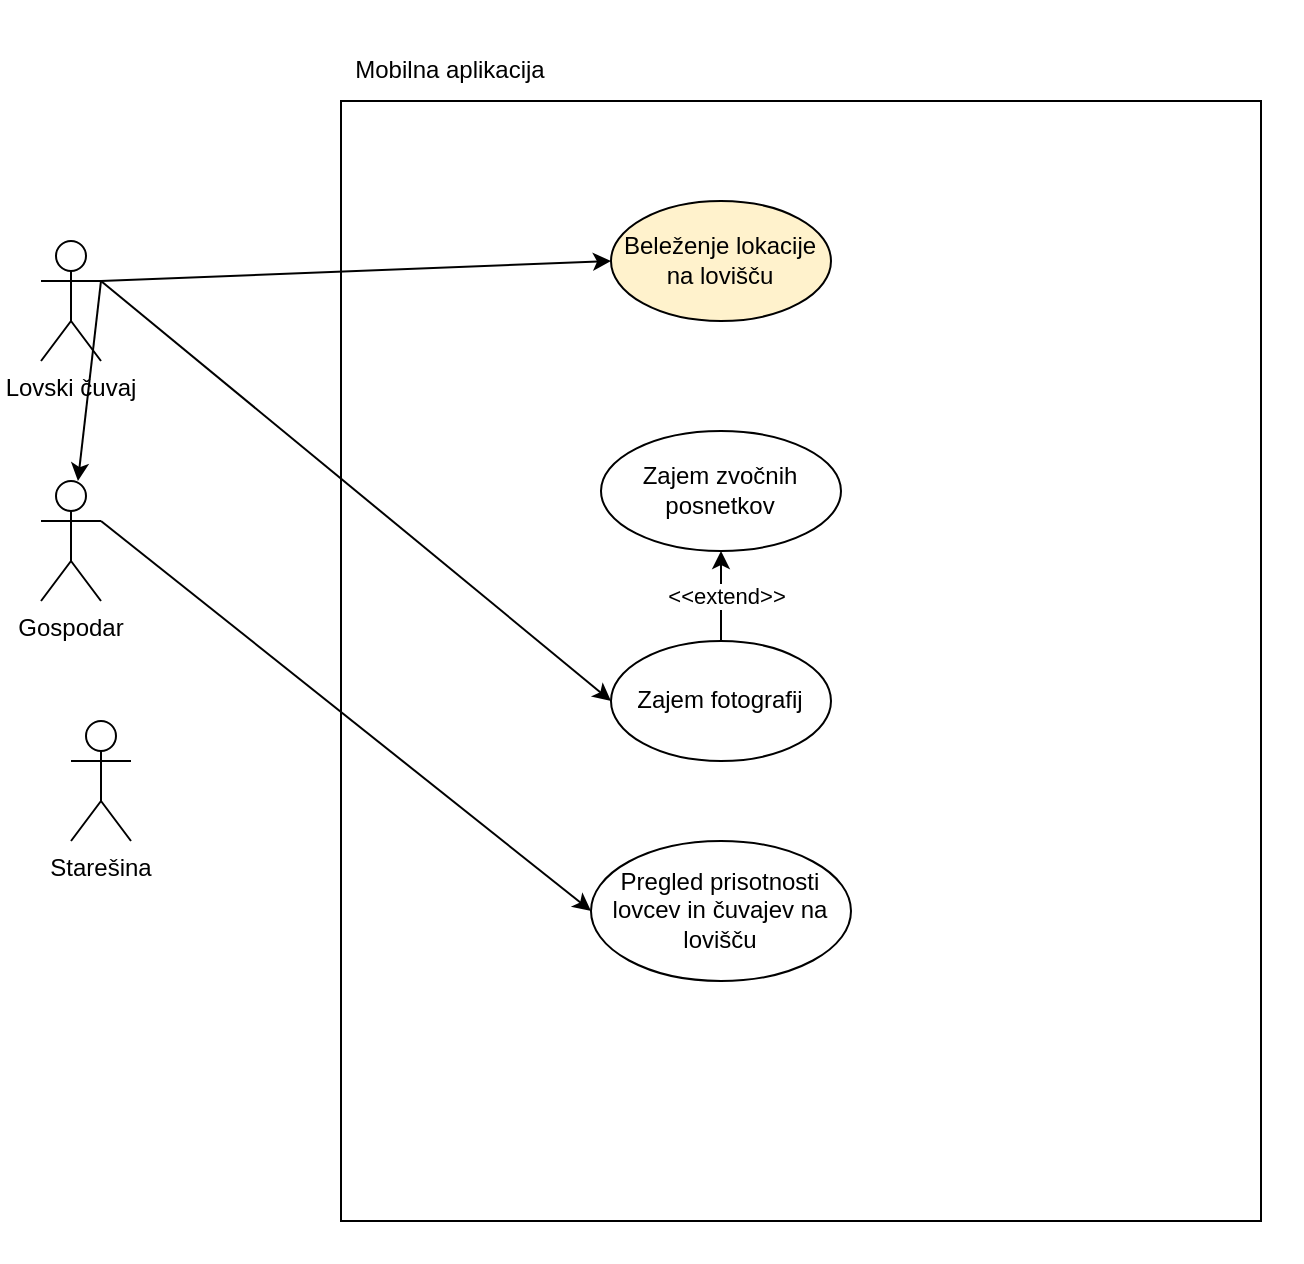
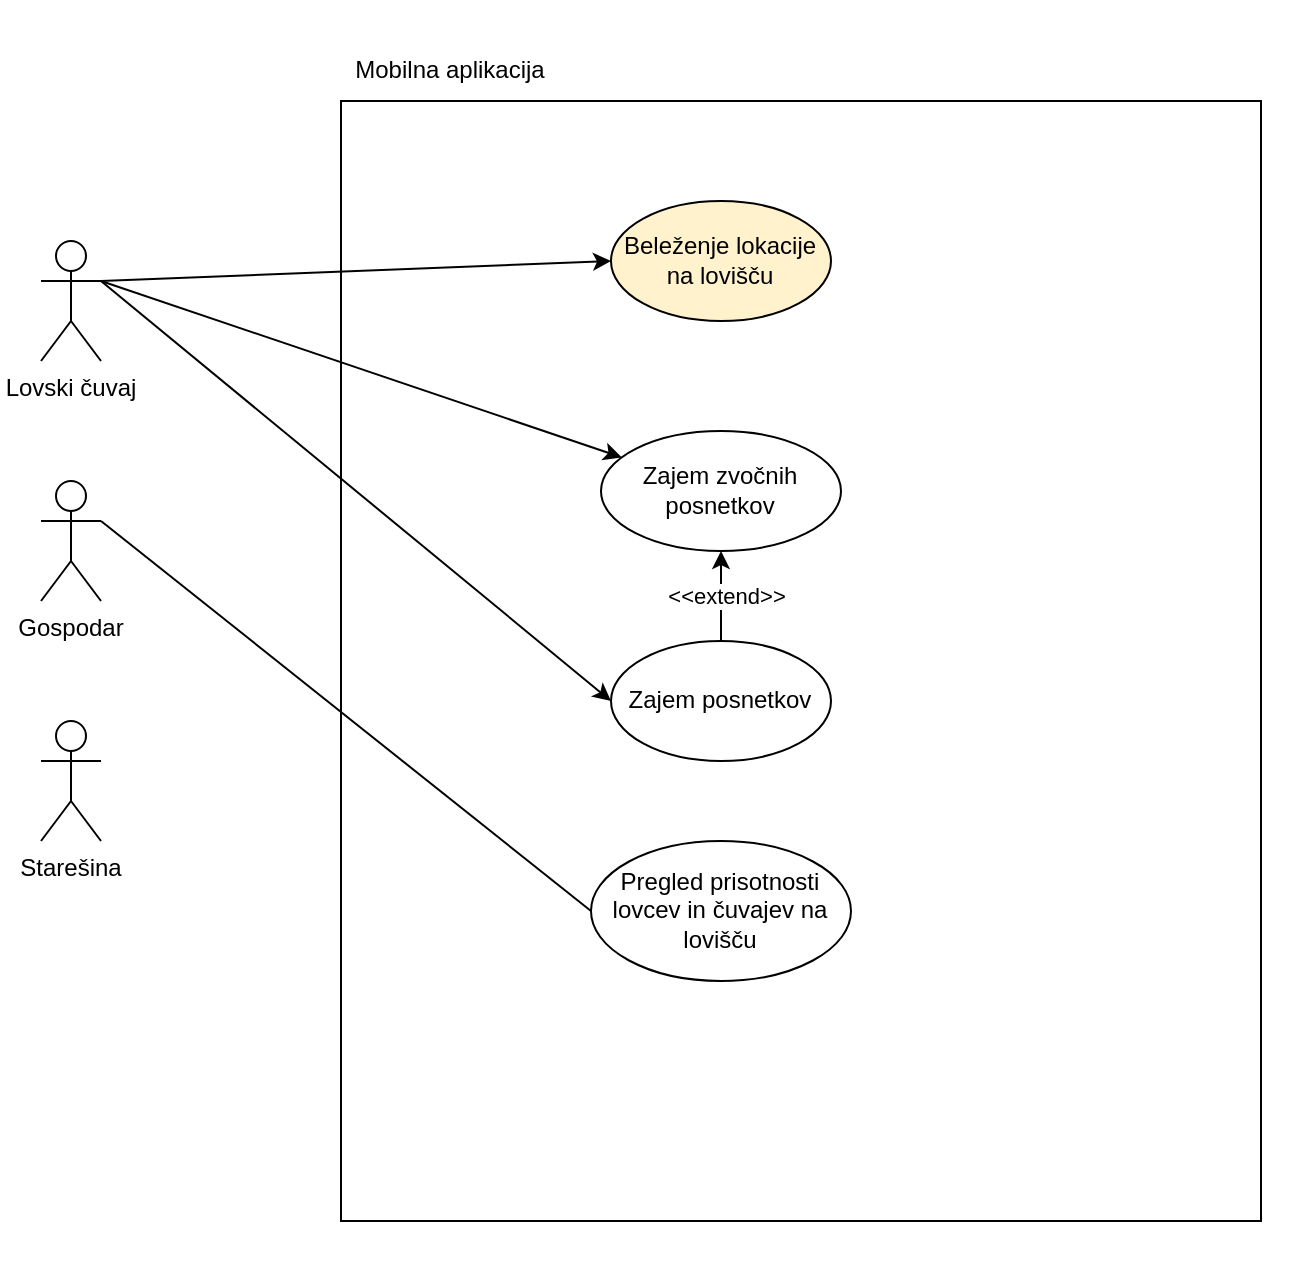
(86, 412) -> (359, 368)
(721, 701) -> (721, 701)
(101, 781) -> (71, 781)
(579, 902) -> (584, 905)
